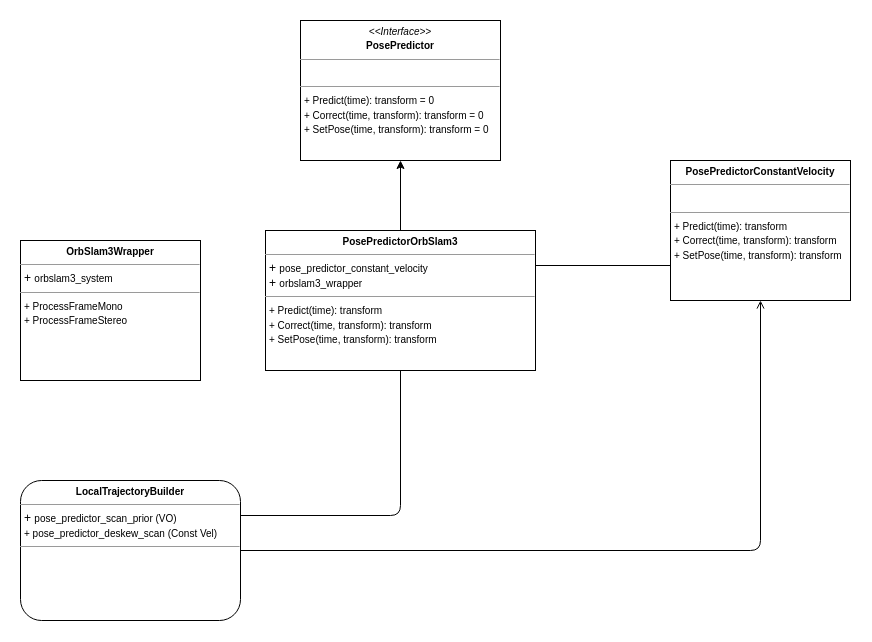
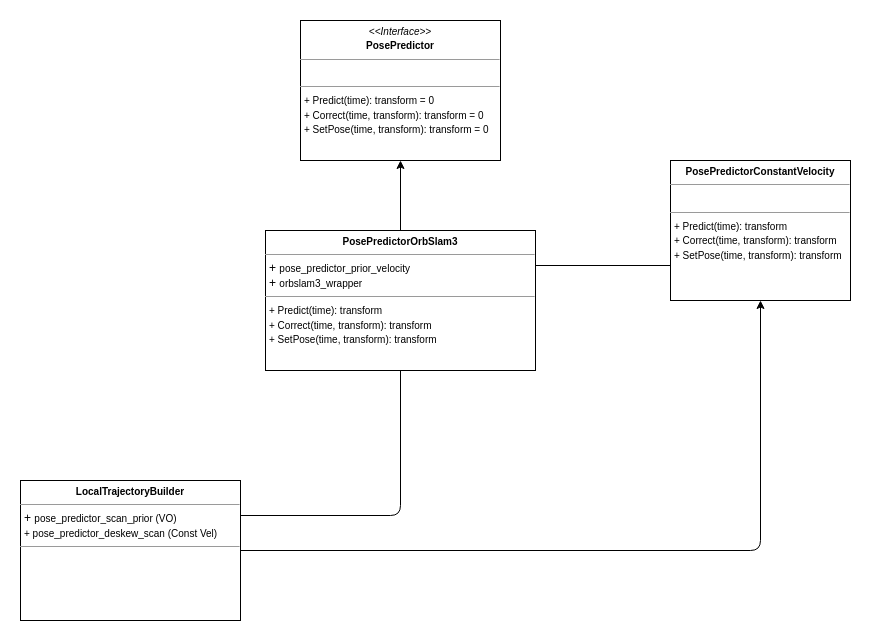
(380, 274) -> (380, 274)
(761, 306) -> (761, 308)
(111, 311) -> none
(131, 551) -> (131, 551)
